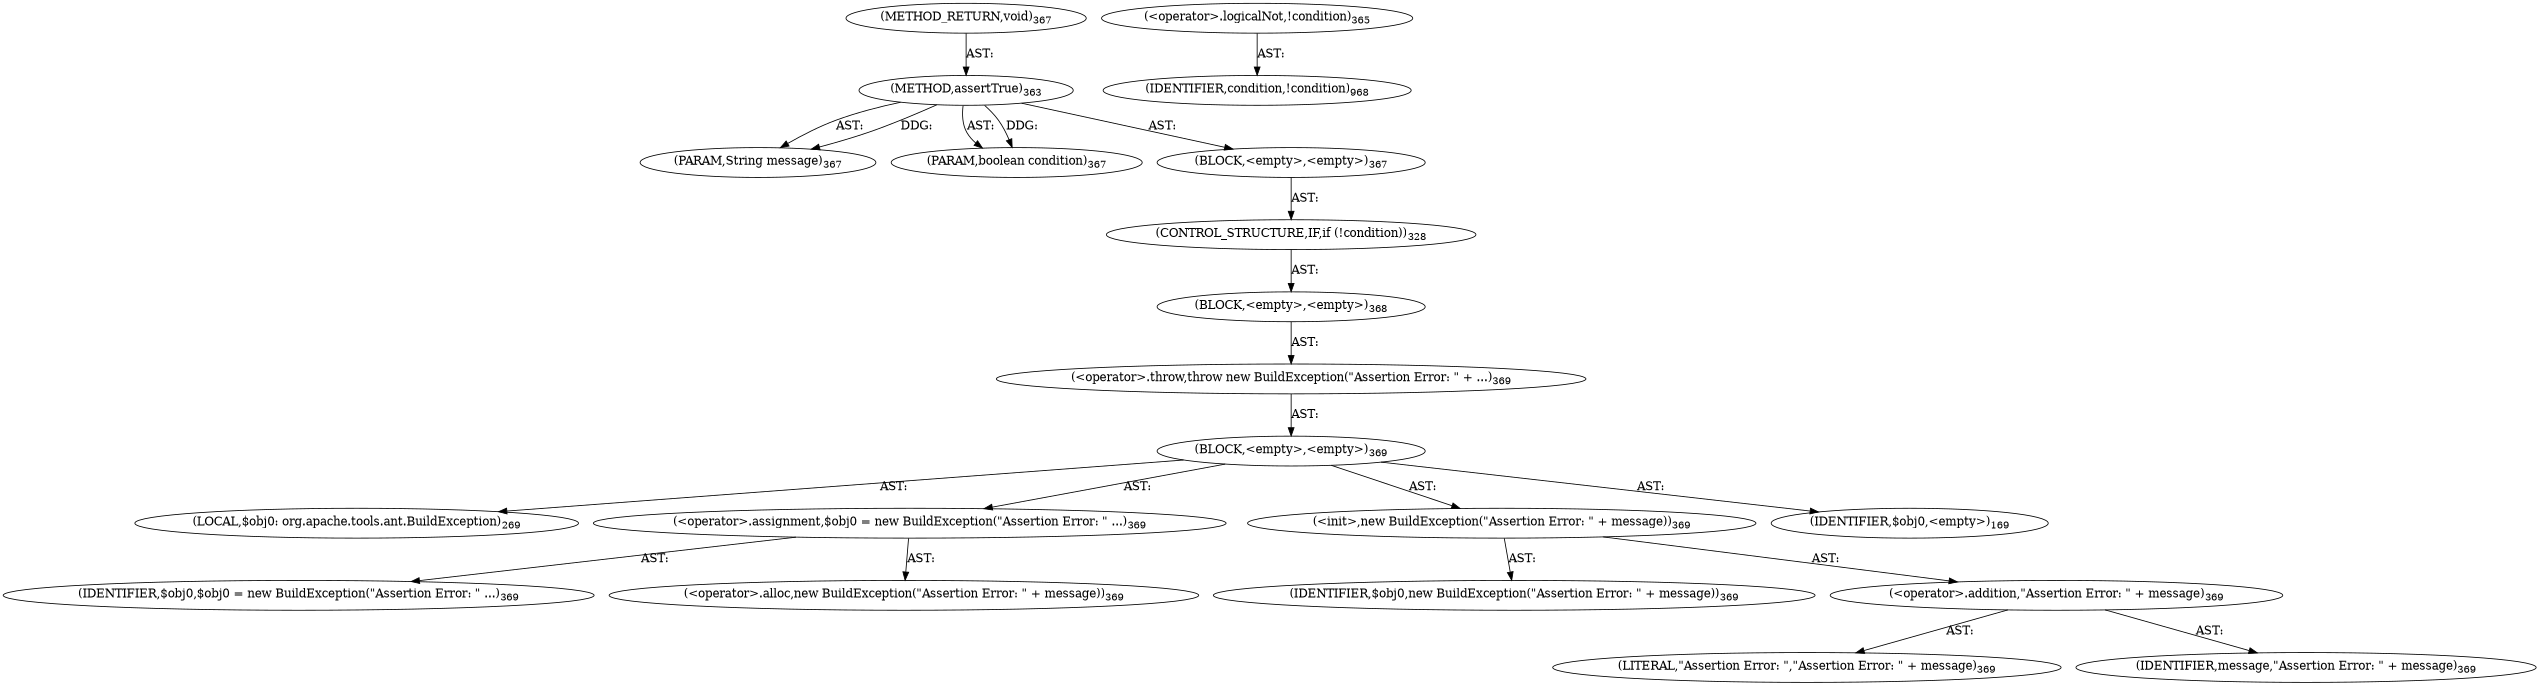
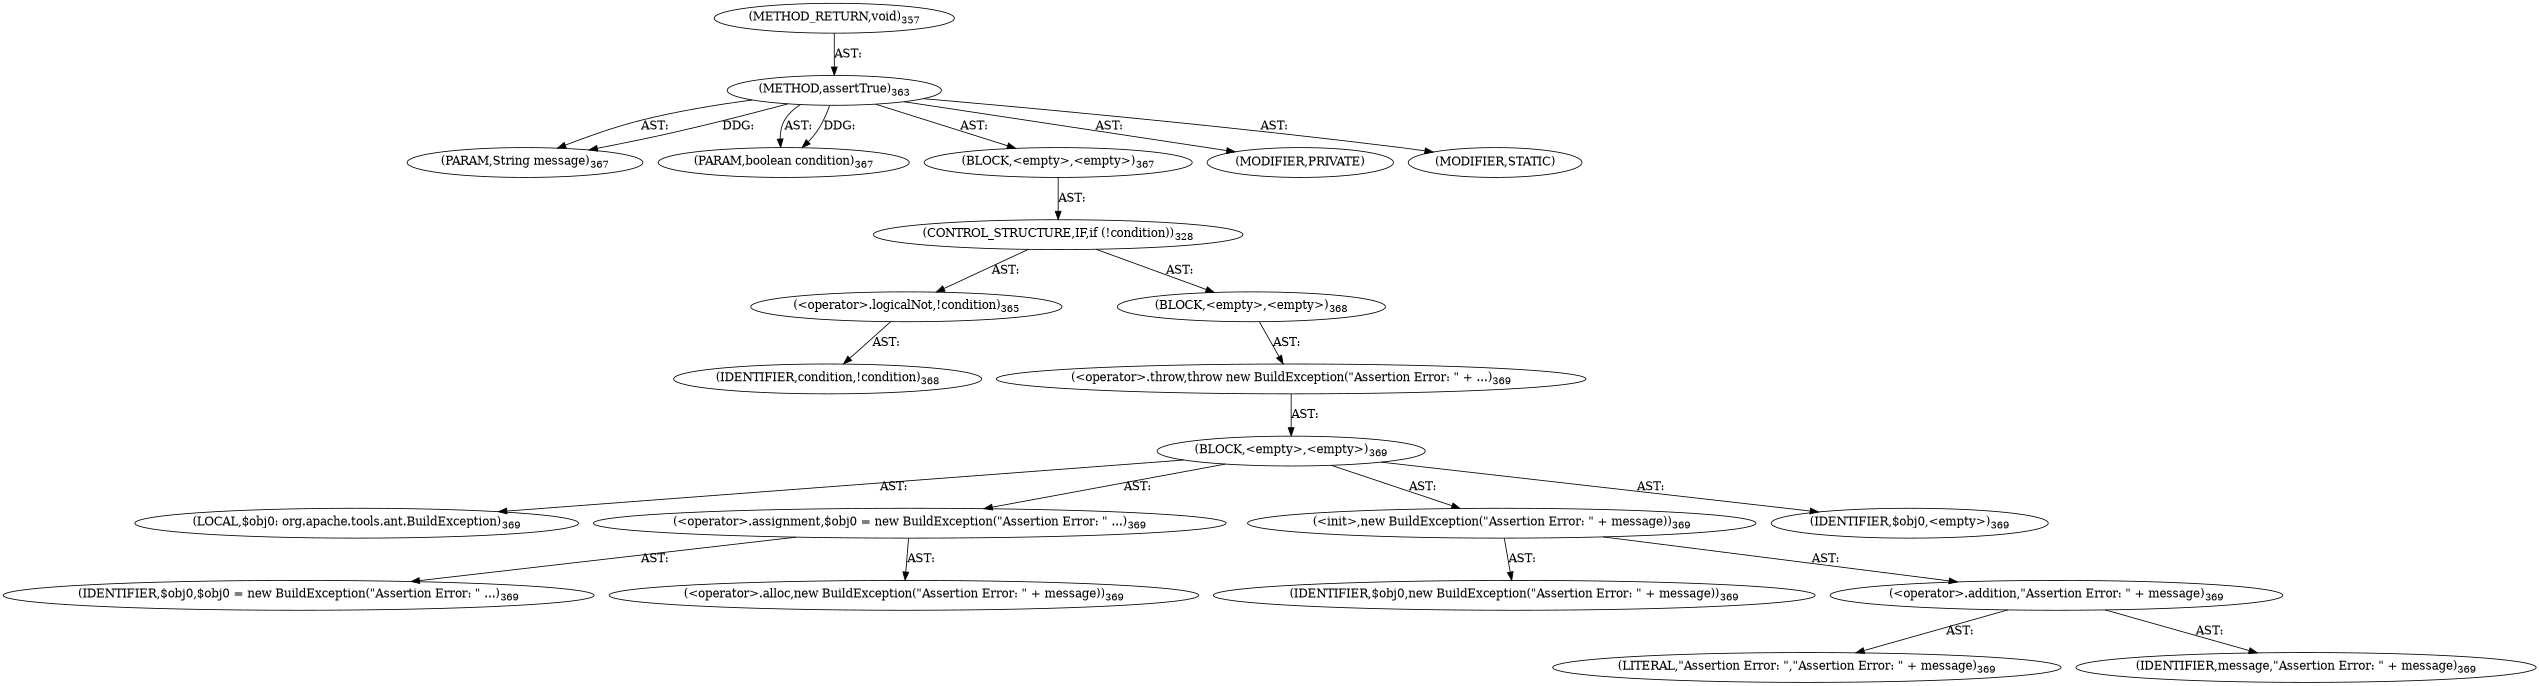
(1042, 17) -> (911, 17)
(1360, 89) -> (930, 378)
none -> (1300, 163)
none -> (1495, 163)
none -> (986, 269)
(511, 522) -> (511, 522)
(2000, 522) -> (2000, 522)
